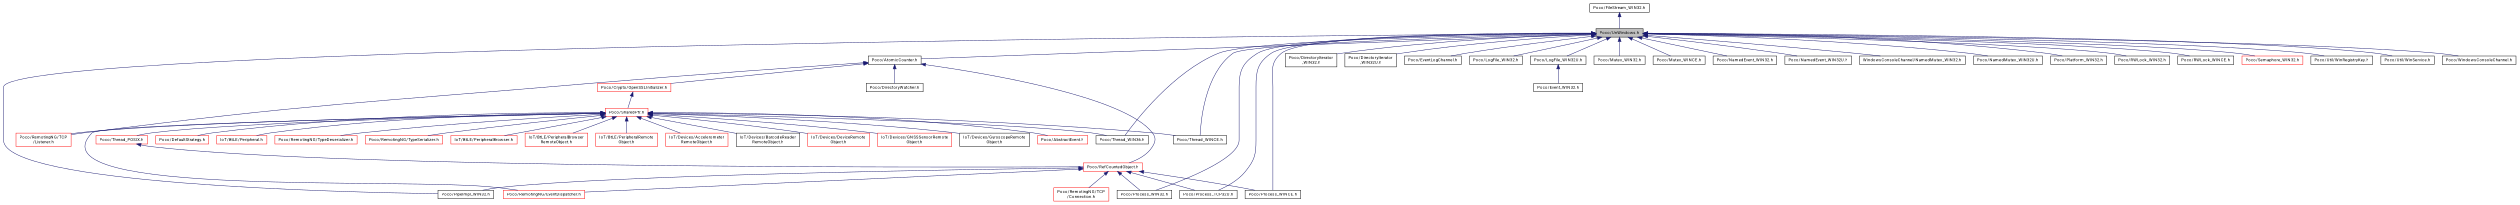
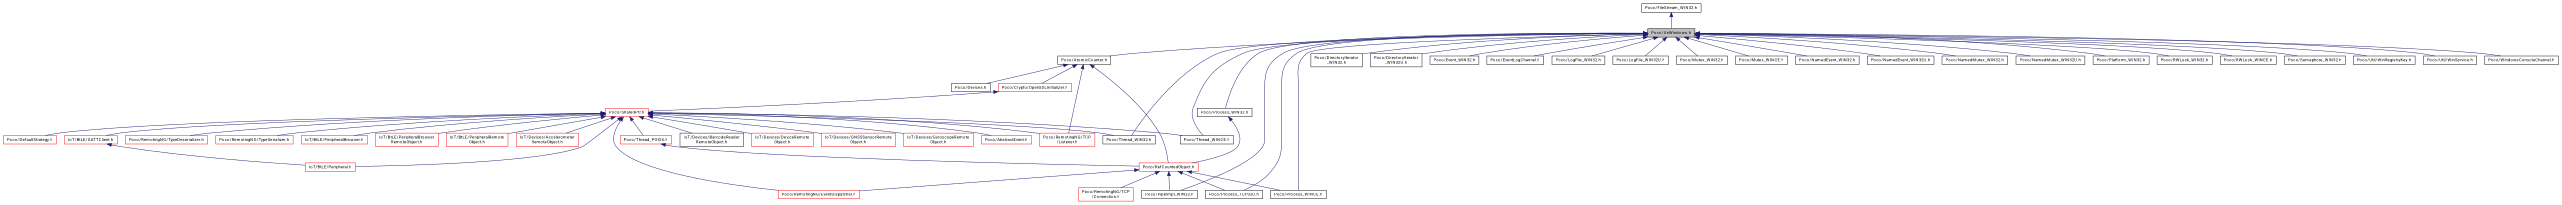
(1912, 60) -> (1975, 60)
(2272, 60) -> (2315, 60)
(1558, 76) -> (1556, 43)
(895, 88) -> (971, 88)
none -> (91, 140)
(995, 140) -> (938, 140)
(1122, 140) -> (1129, 140)
(1130, 182) -> (1230, 152)
